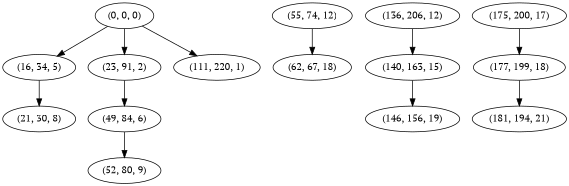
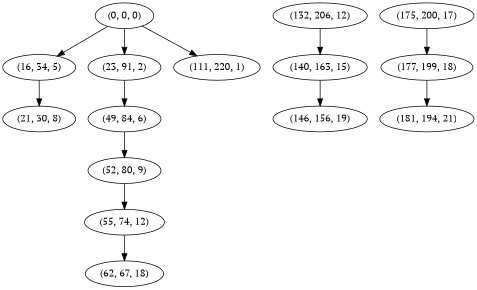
(413, 16) -> (320, 16)
none -> (124, 193)
